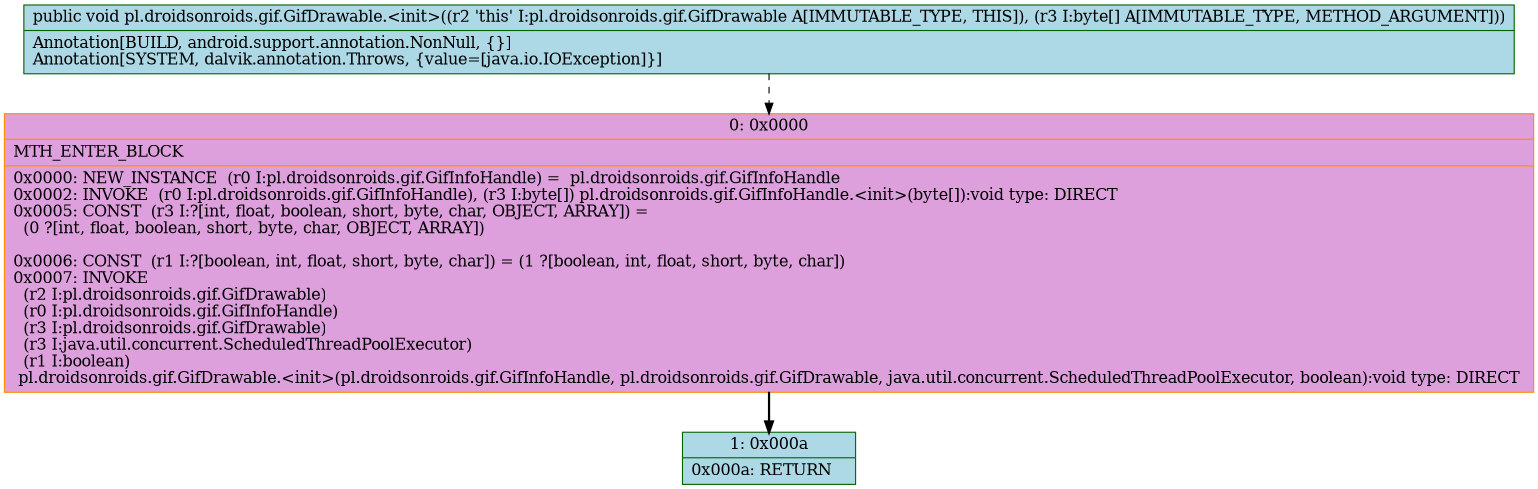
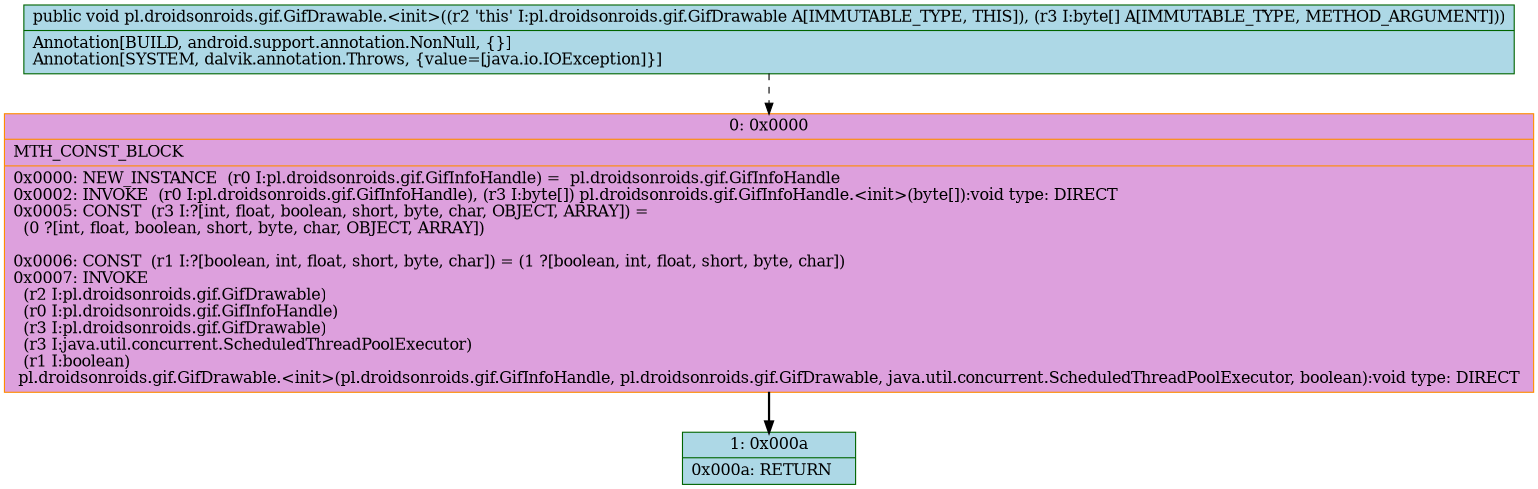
(99, 152) -> (99, 152)
